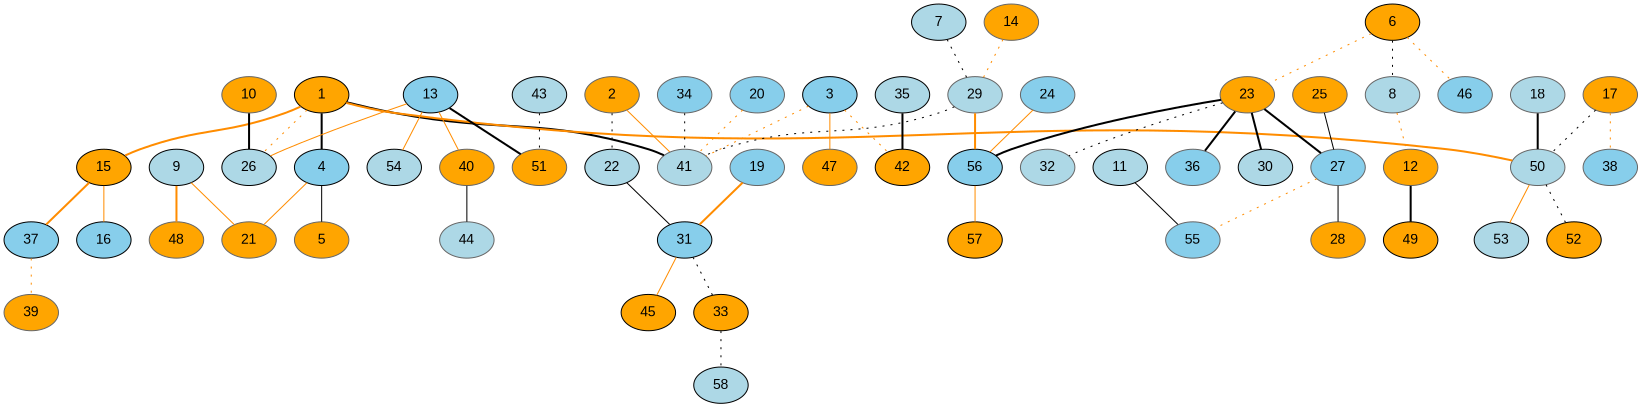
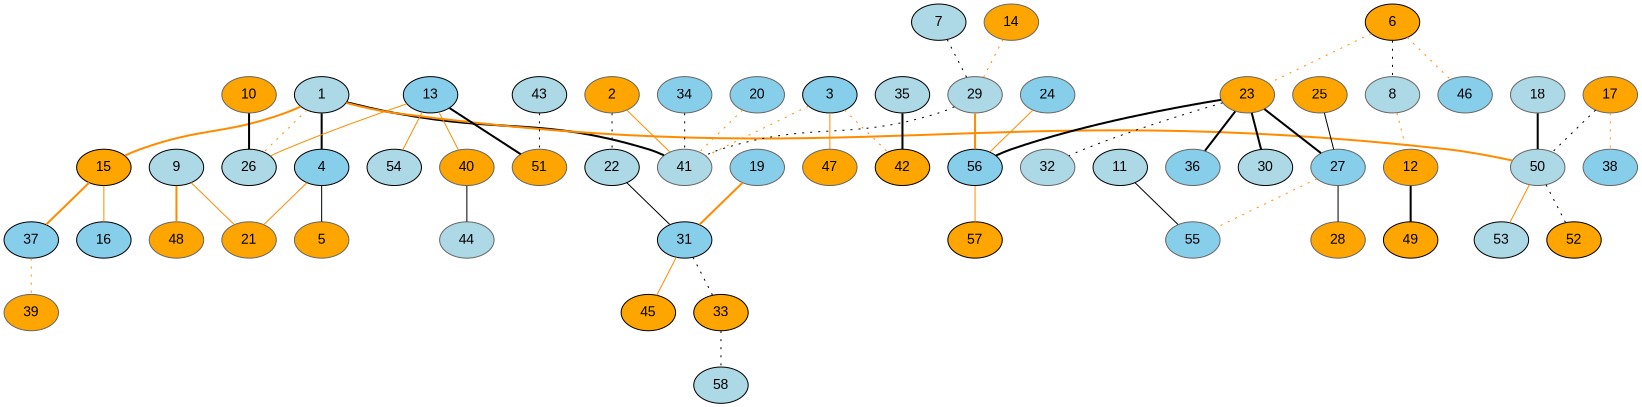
(322, 95) -> (322, 95)
